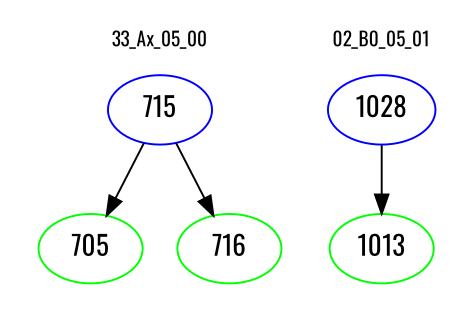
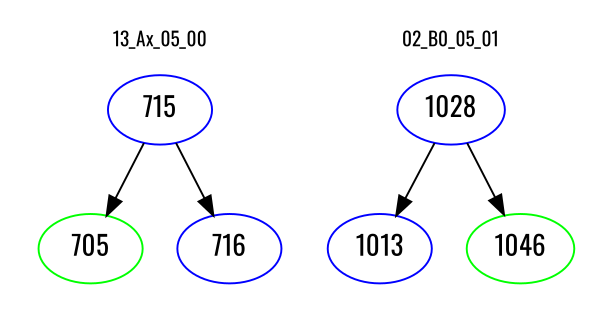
(160, 41) -> (160, 41)
(229, 249) -> (229, 249)
(382, 249) -> (380, 249)
none -> (521, 249)
